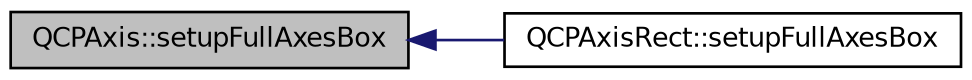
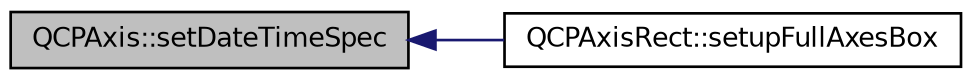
(210, 40) -> (210, 40)
